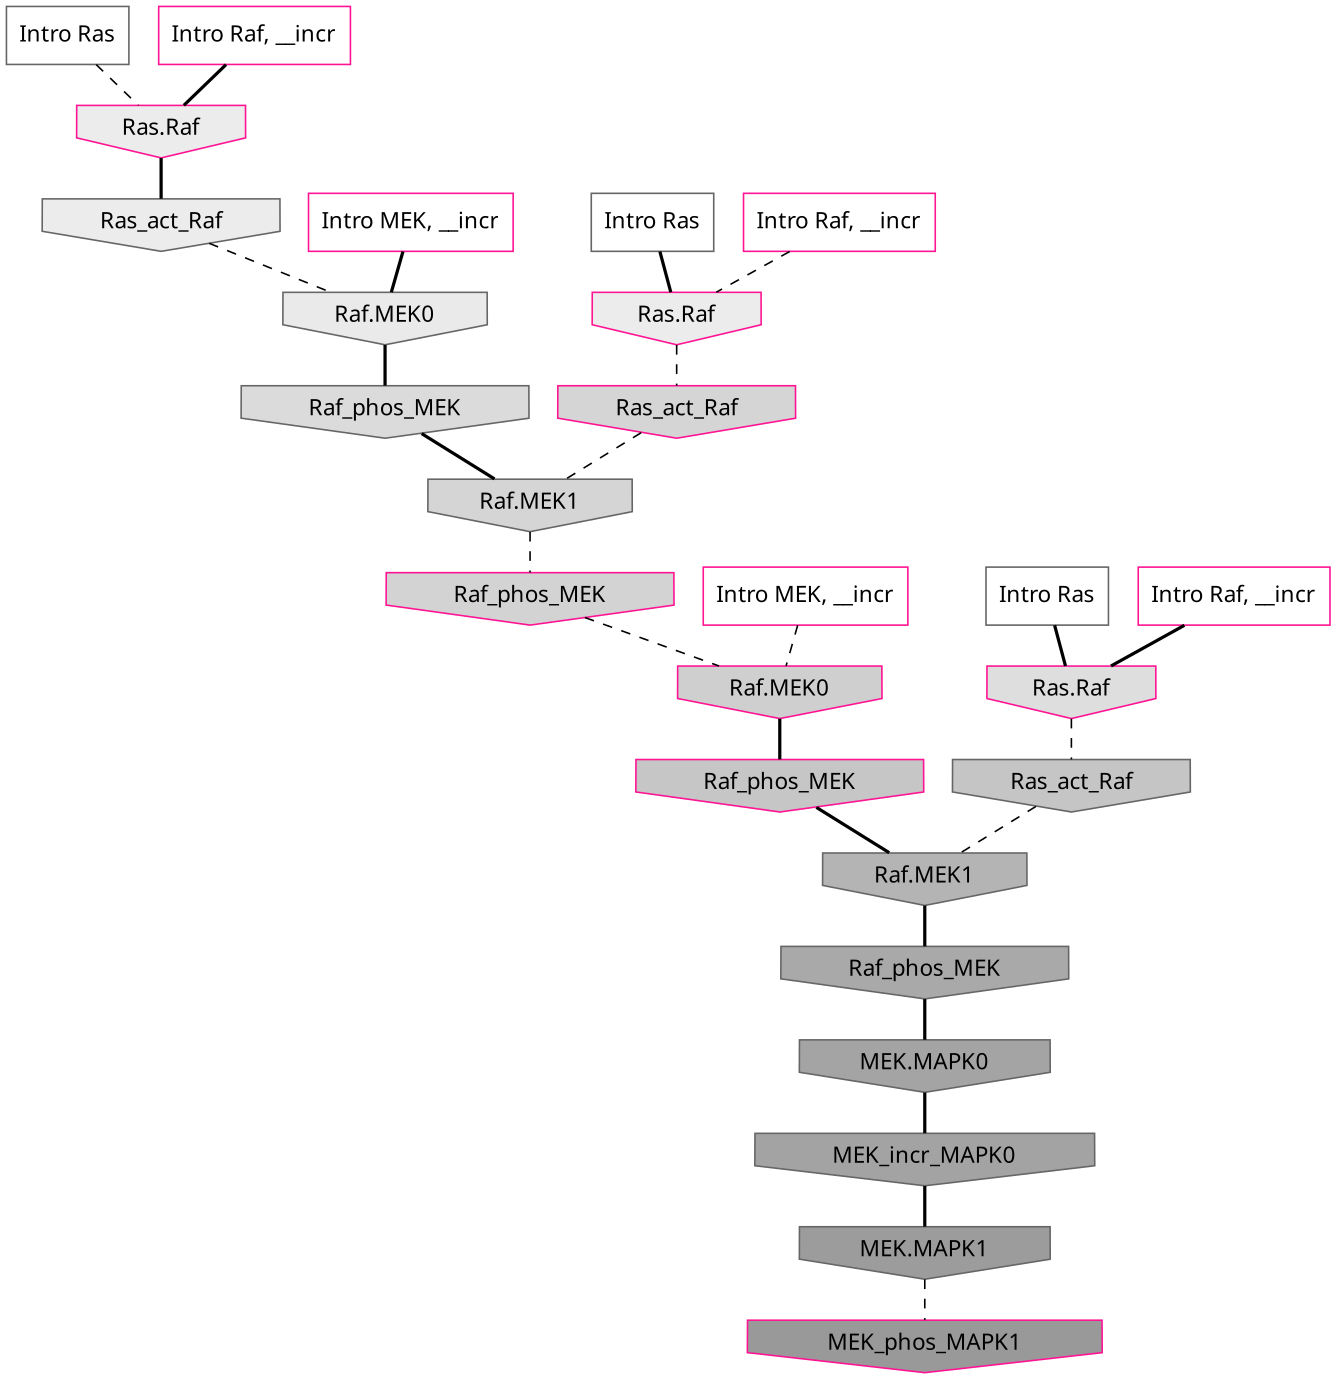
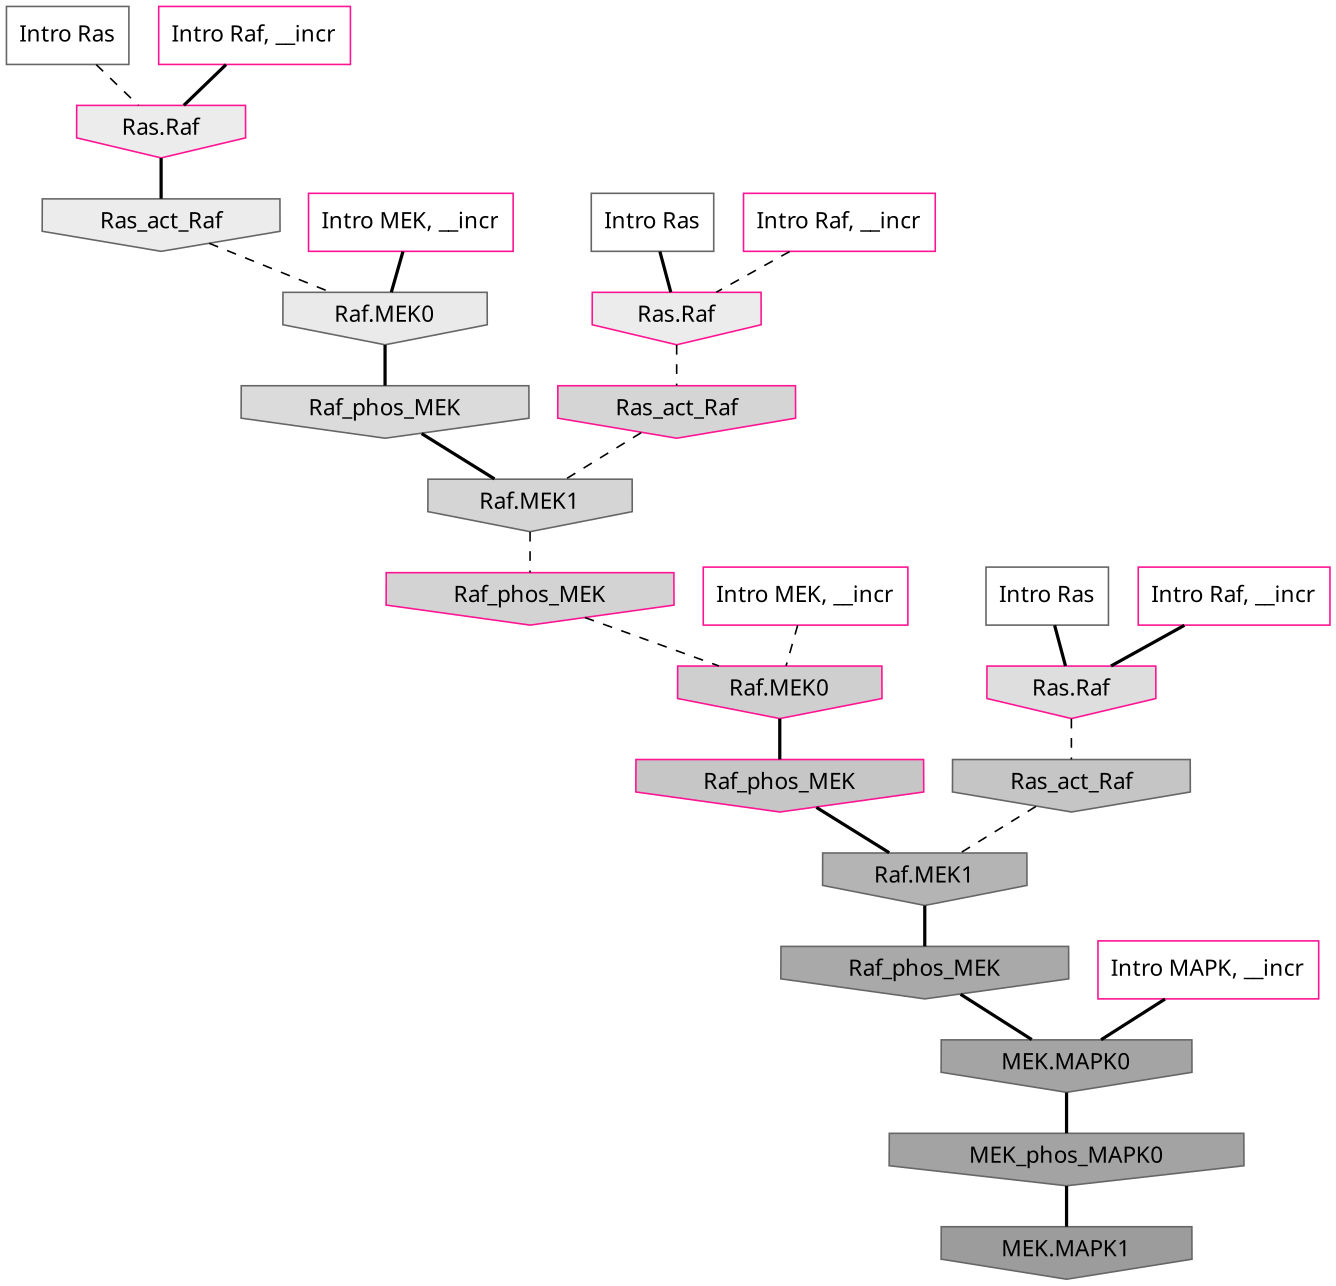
none -> (1208, 970)
(925, 1157) -> (1067, 1157)
(925, 1344) -> none
